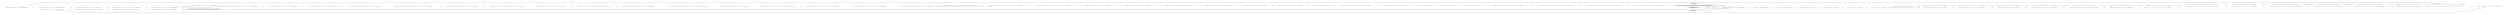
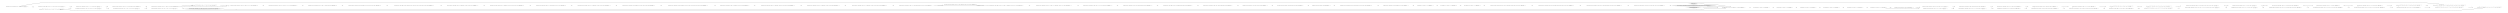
(1694, 11) -> none
